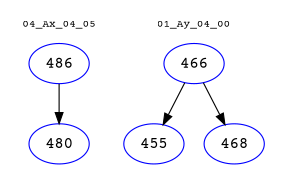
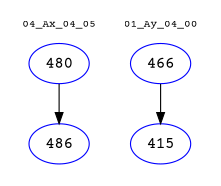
(59, 98) -> (59, 98)
(154, 144) -> (161, 144)
(234, 144) -> none
